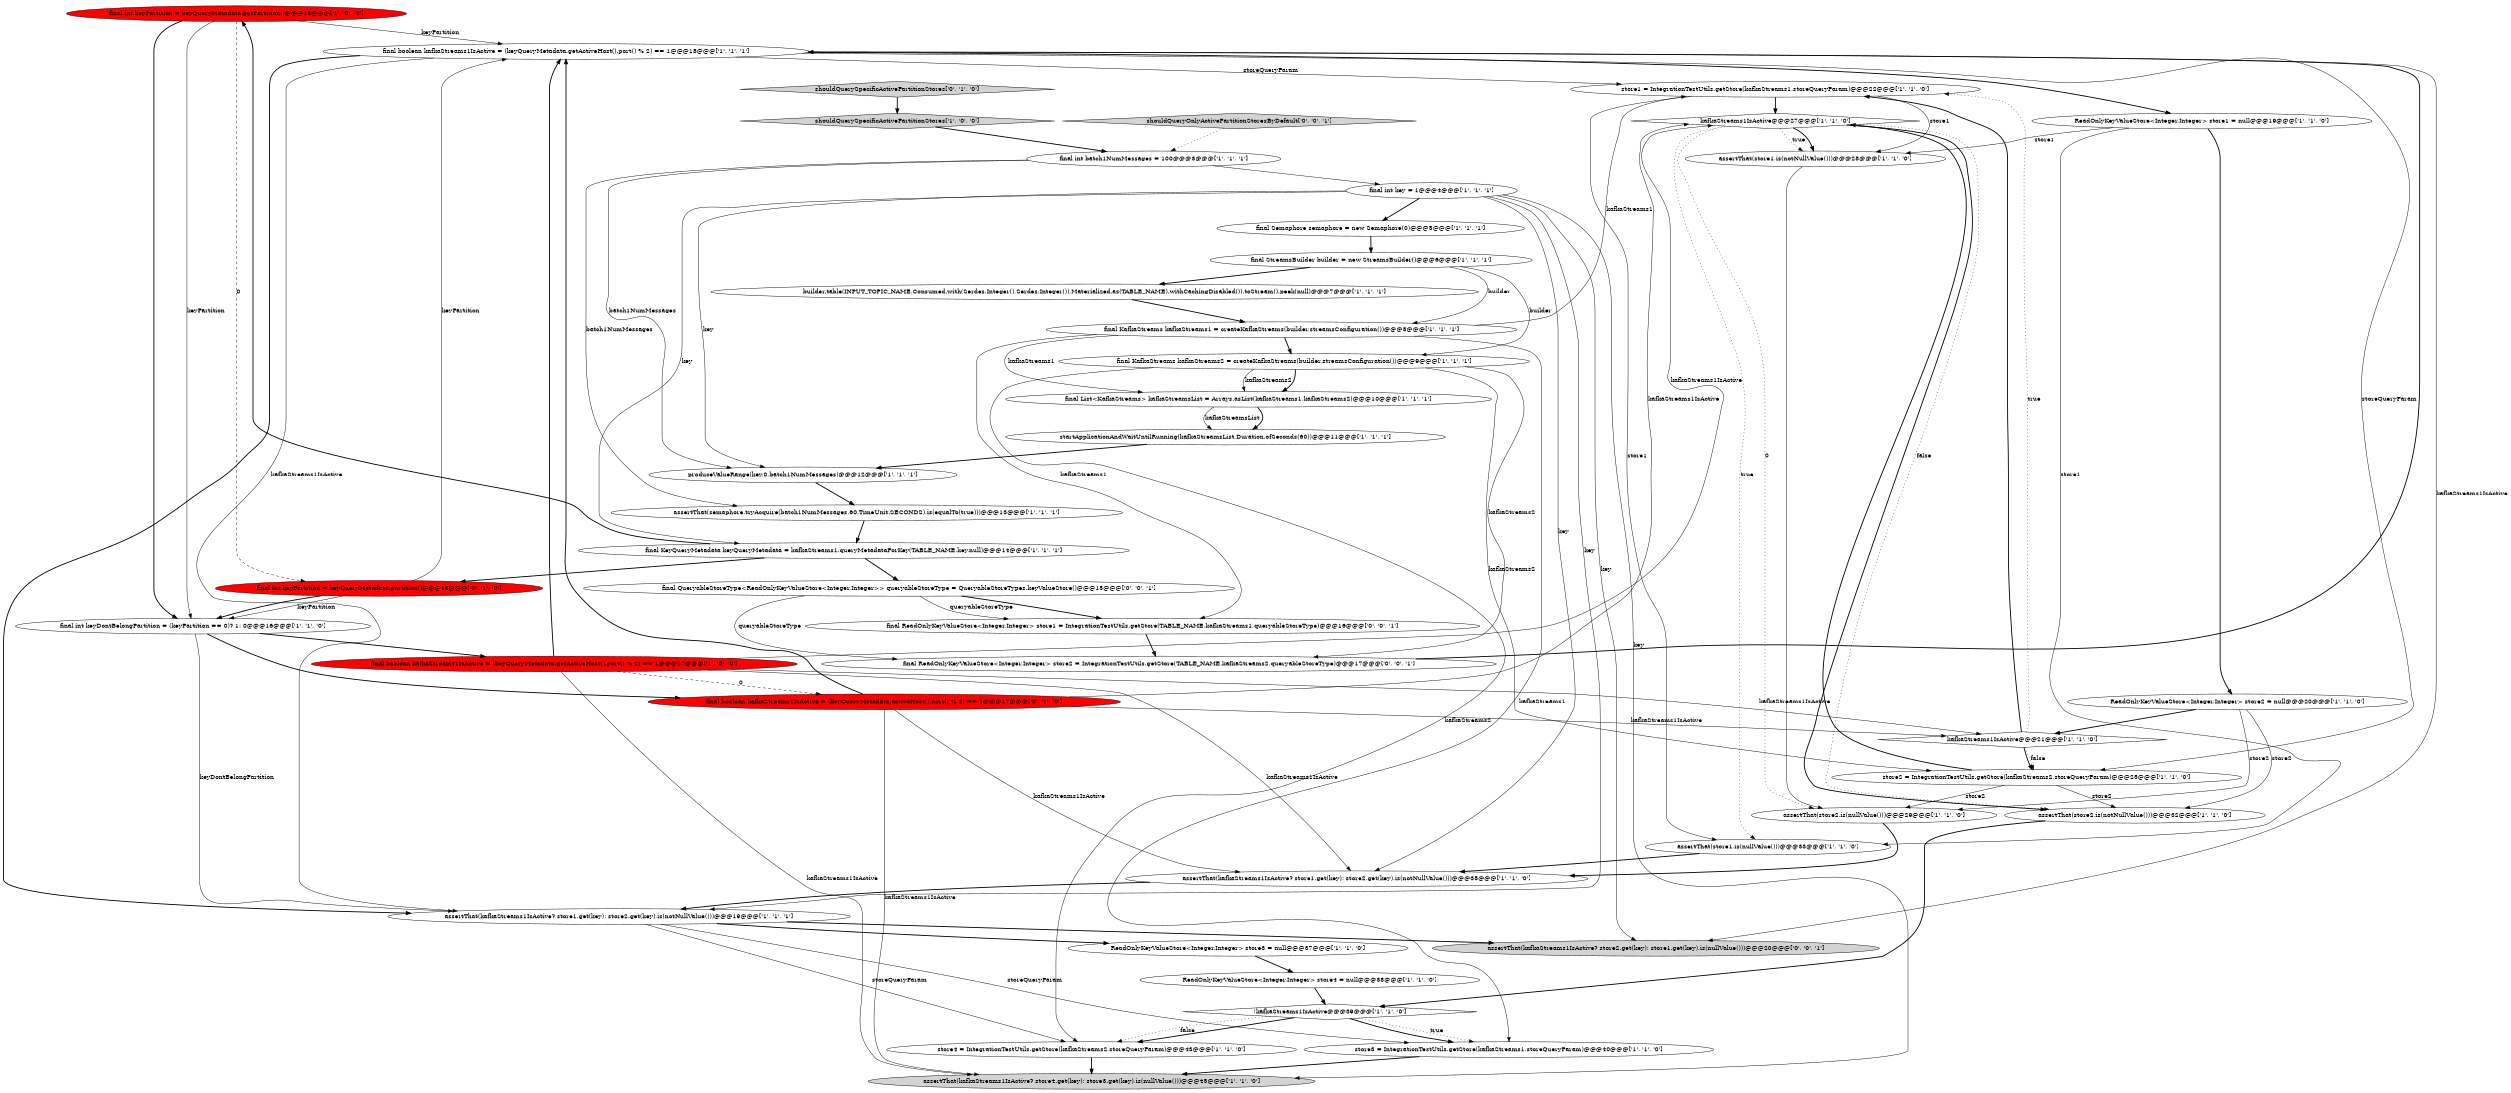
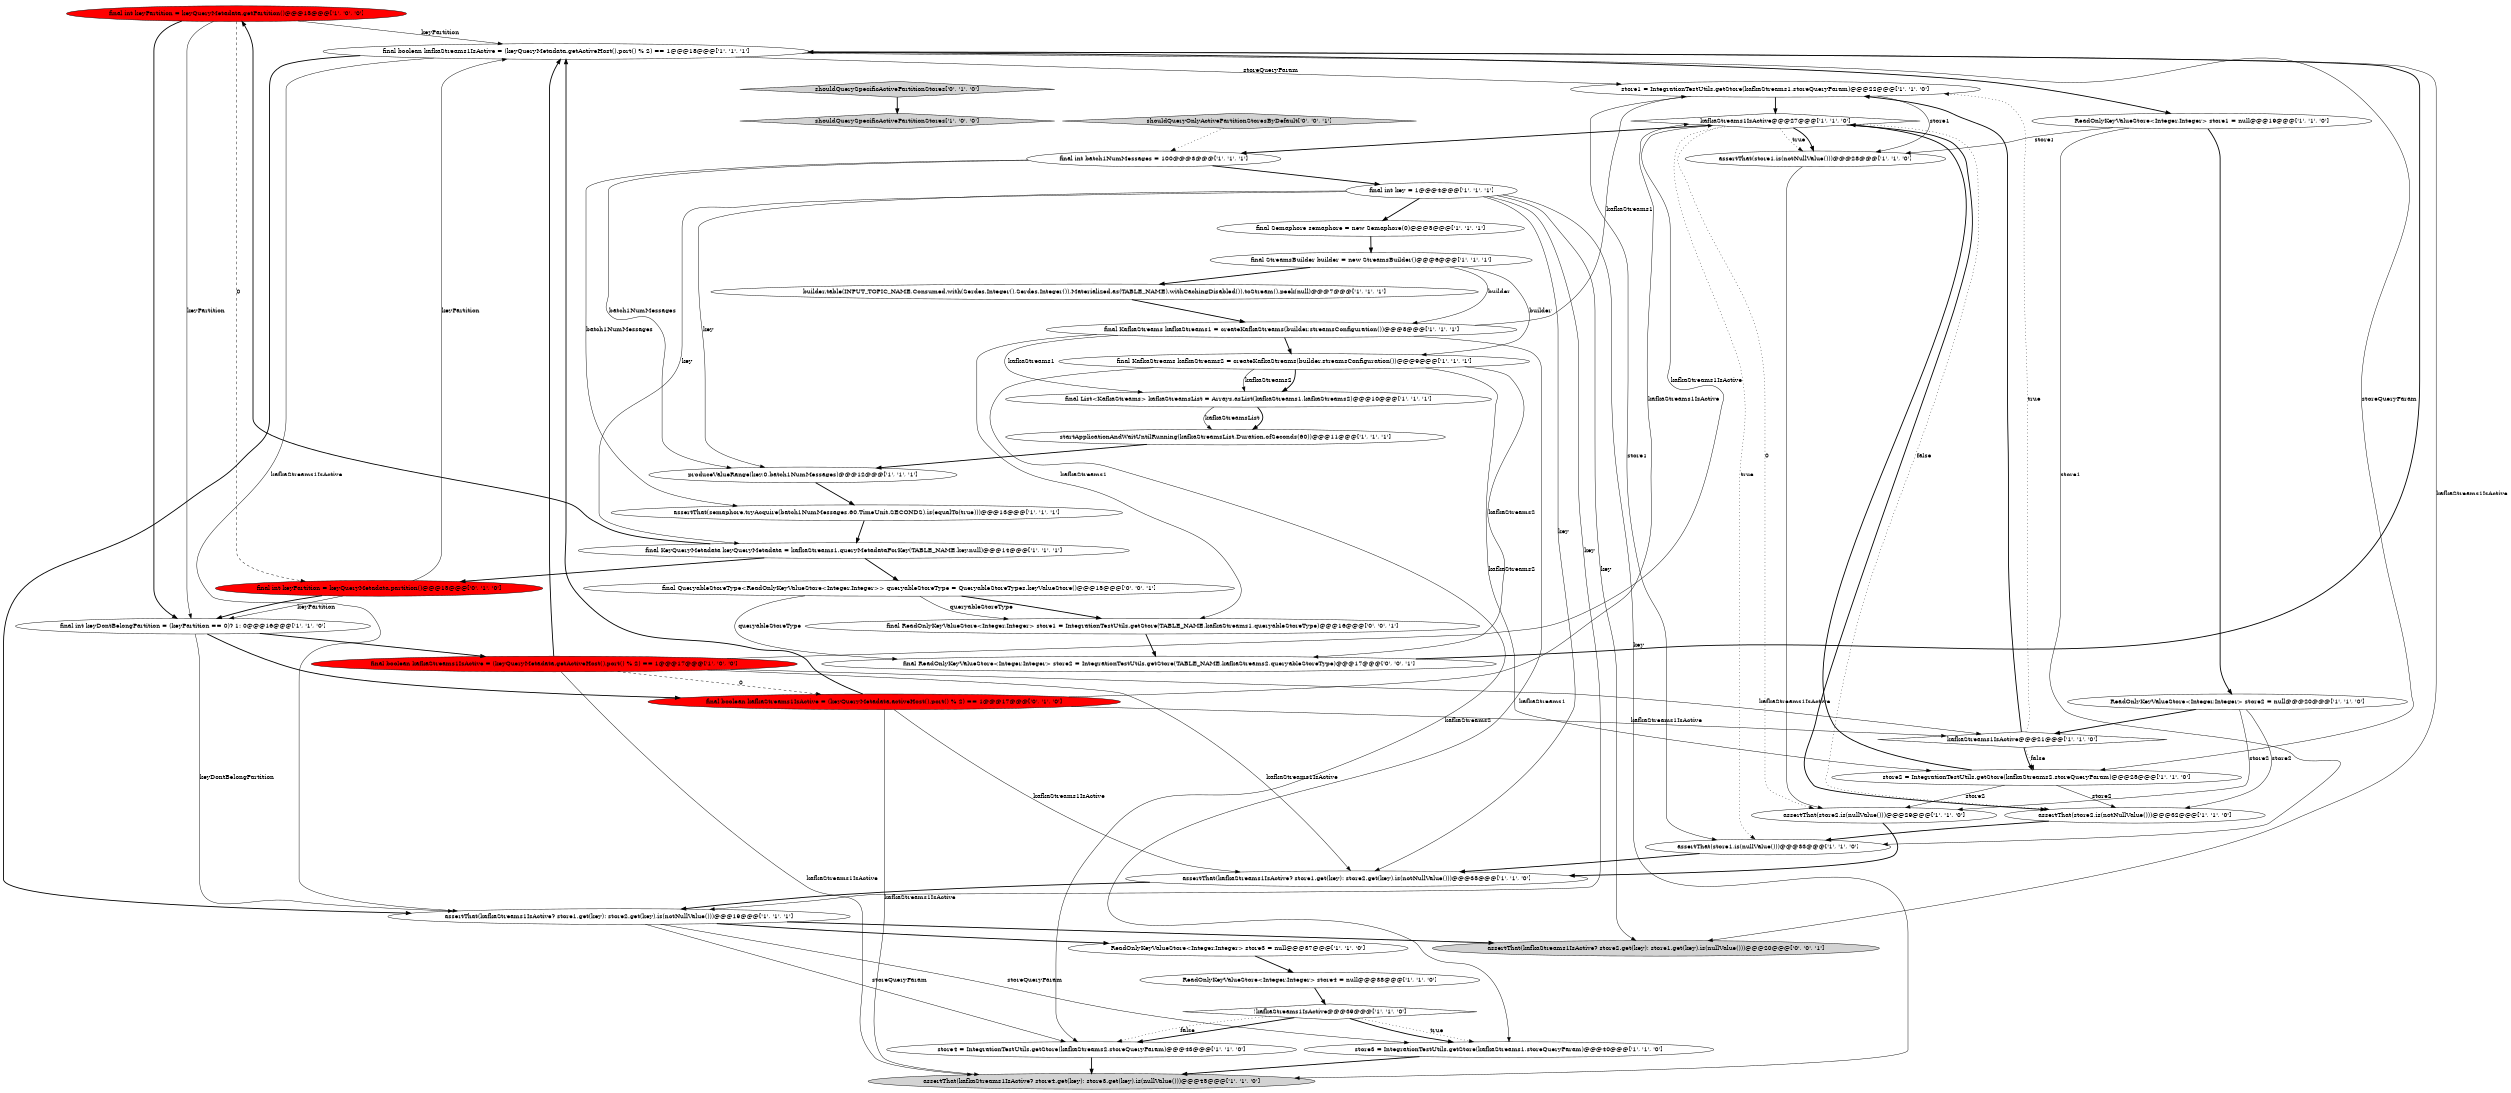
(1019, 139) -> (1478, 139)
(1294, 175) -> (1294, 175)
(1760, 970) -> (1940, 829)
